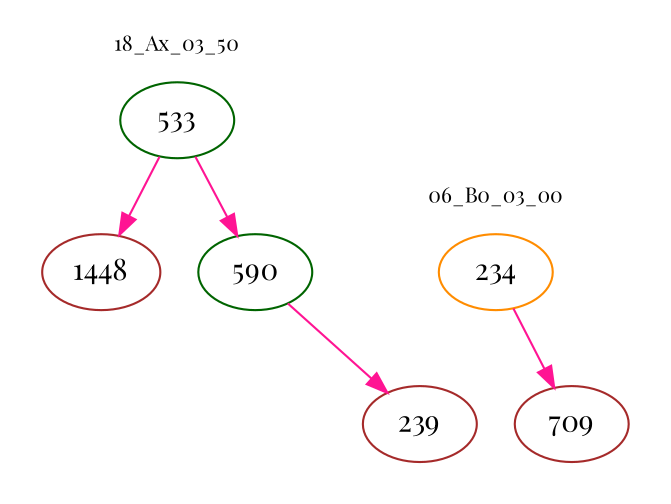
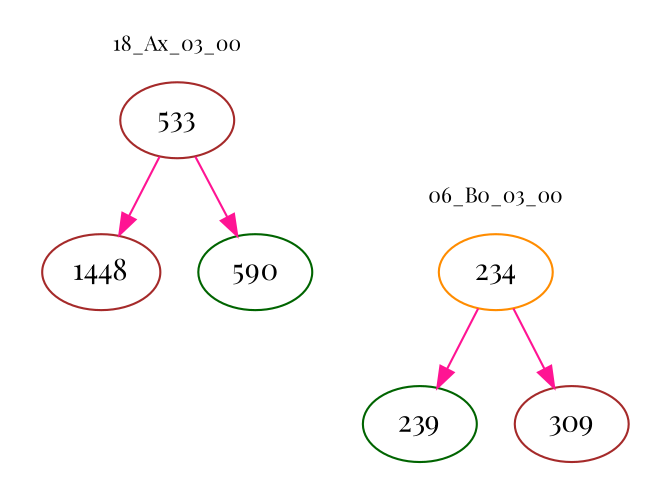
(177, 45) -> (177, 45)
(177, 120) -> (177, 120)
(330, 341) -> (463, 339)
(420, 424) -> (420, 424)
(572, 424) -> (572, 424)
